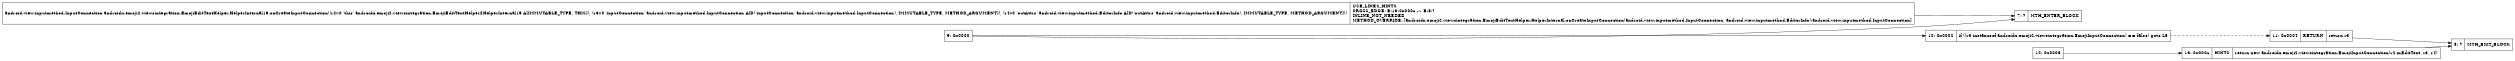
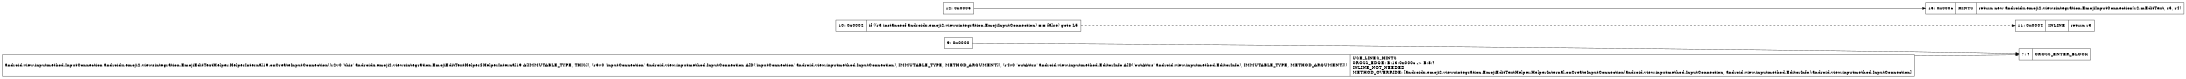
(2055, 16) -> (2061, 54)
(1447, 36) -> none
(2313, 36) -> (2057, 26)
(2482, 45) -> none
